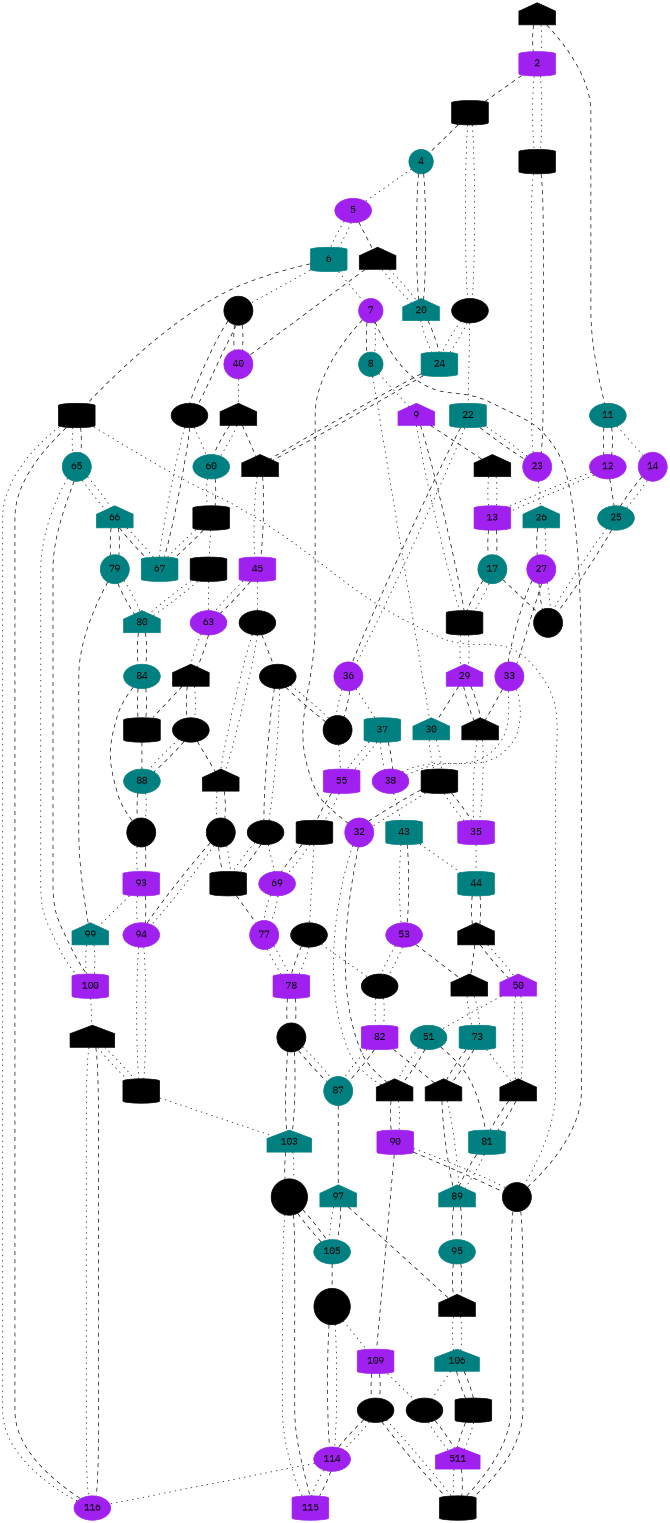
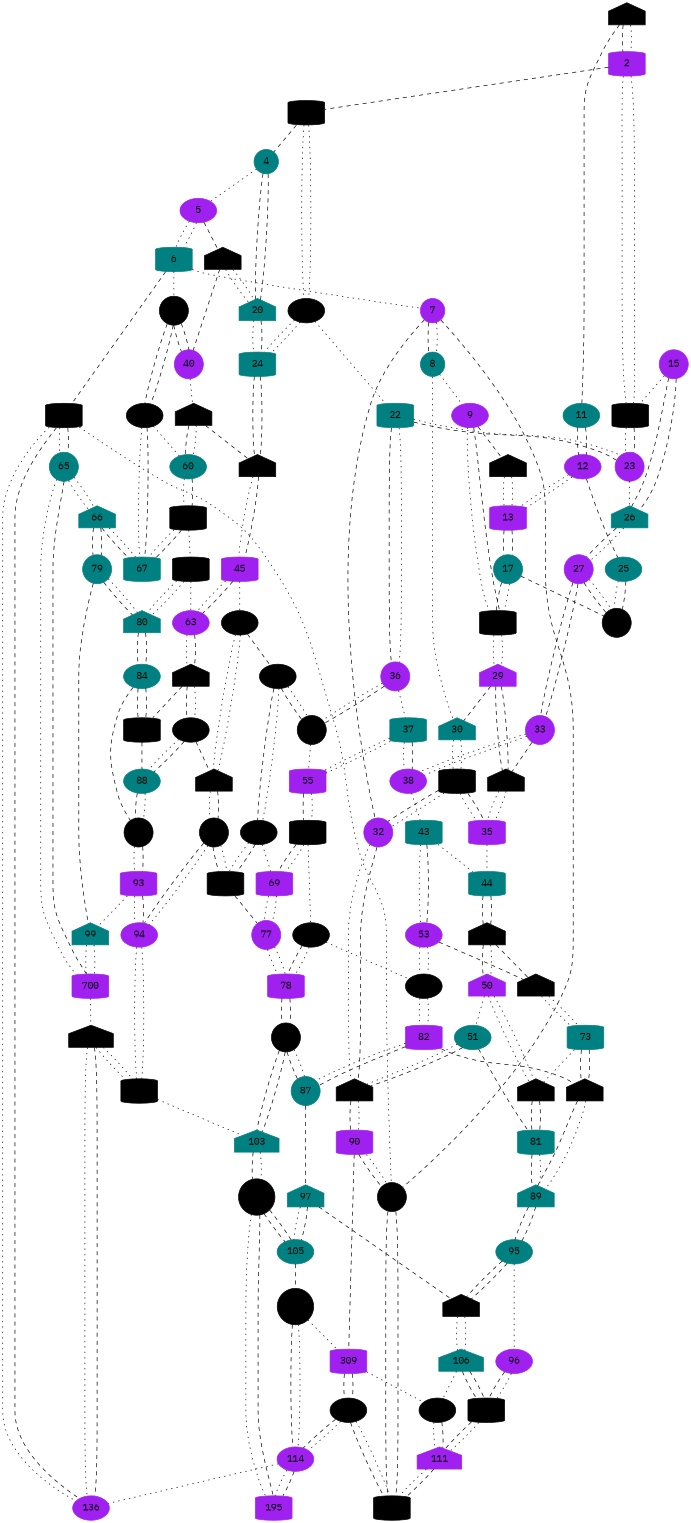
none -> (674, 364)
(416, 415) -> (470, 415)
(653, 467) -> none
(277, 884) -> (274, 884)
(90, 986) -> (90, 986)
(376, 1361) -> (348, 1361)
none -> (514, 1361)
(458, 1459) -> (439, 1459)
(92, 1508) -> (91, 1508)
(310, 1508) -> (274, 1508)
